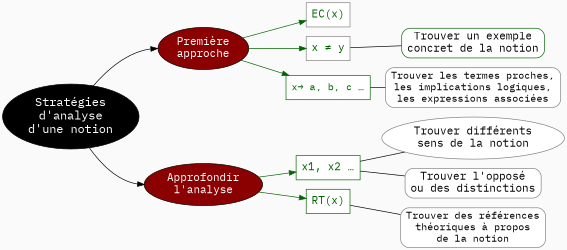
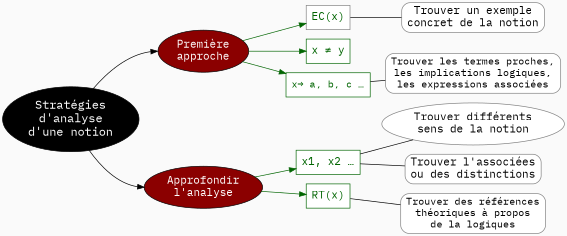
(473, 43) -> (473, 18)
(376, 47) -> (376, 18)
(328, 48) -> (328, 51)
(473, 183) -> (473, 169)
(473, 228) -> (473, 214)
